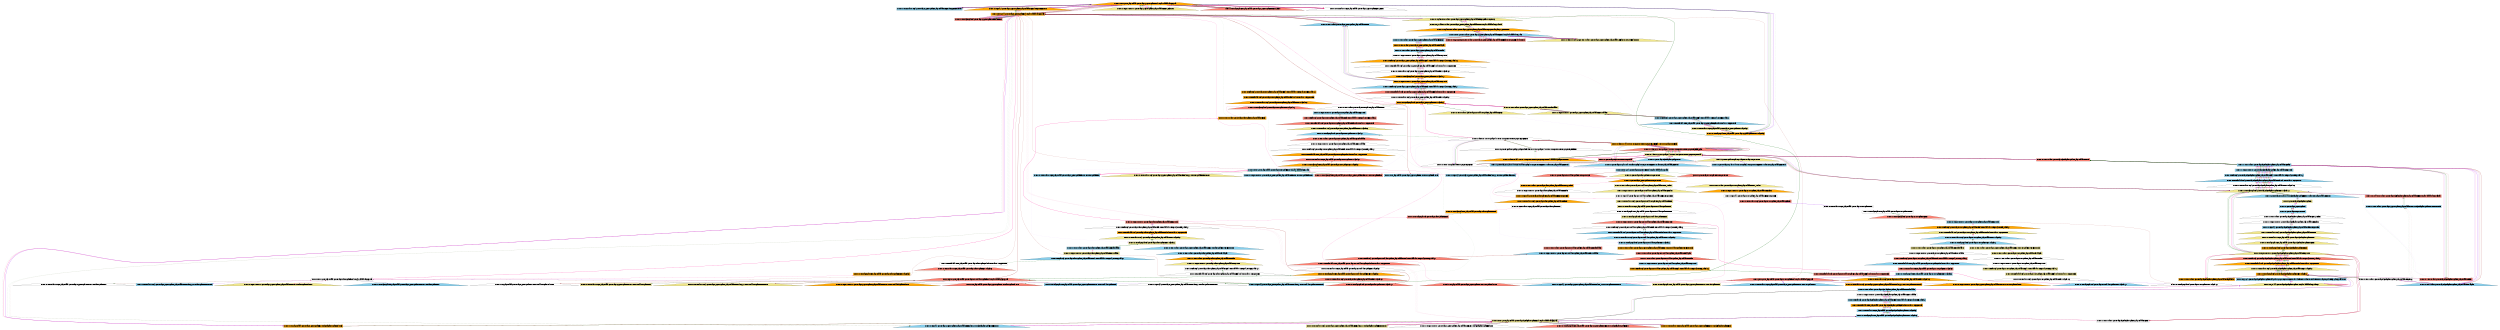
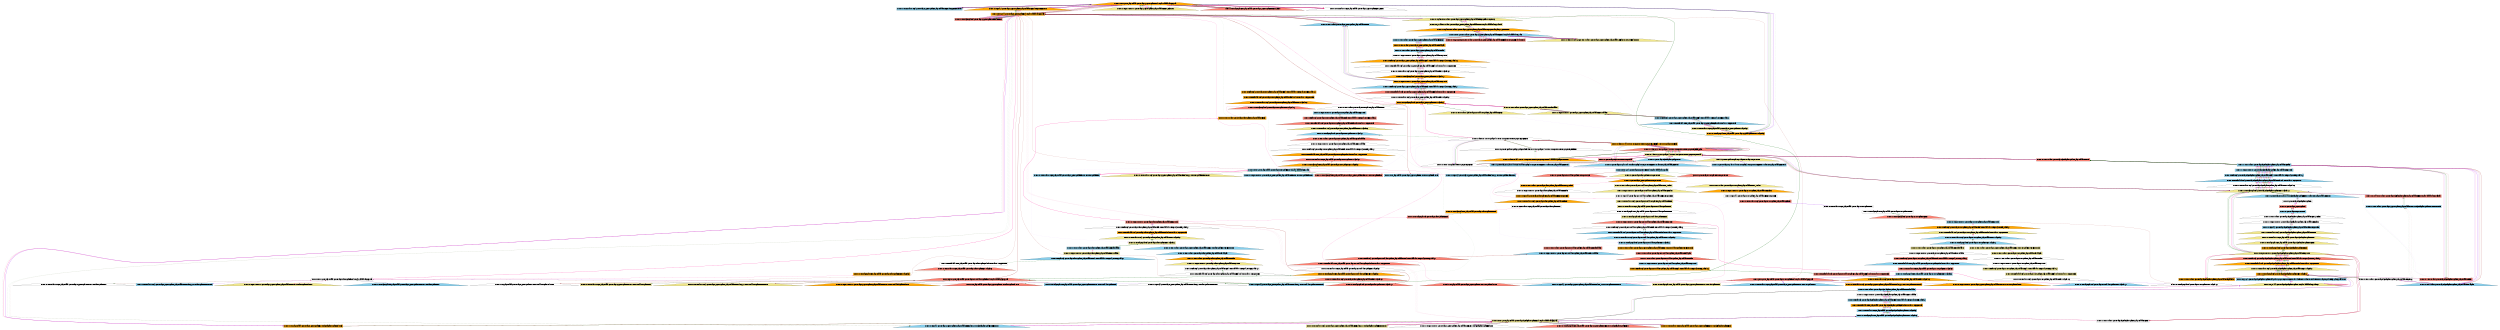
(2297, 201) -> (2297, 201)
(2293, 207) -> (2293, 207)
